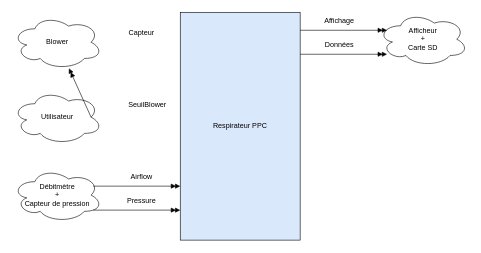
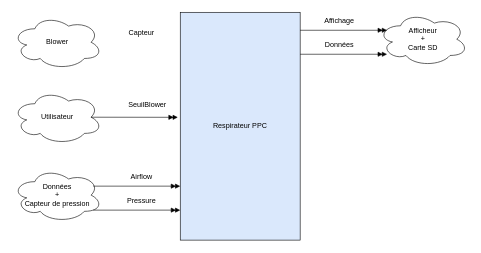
(81, 96) -> (167, 117)
(57, 195) -> (57, 195)
